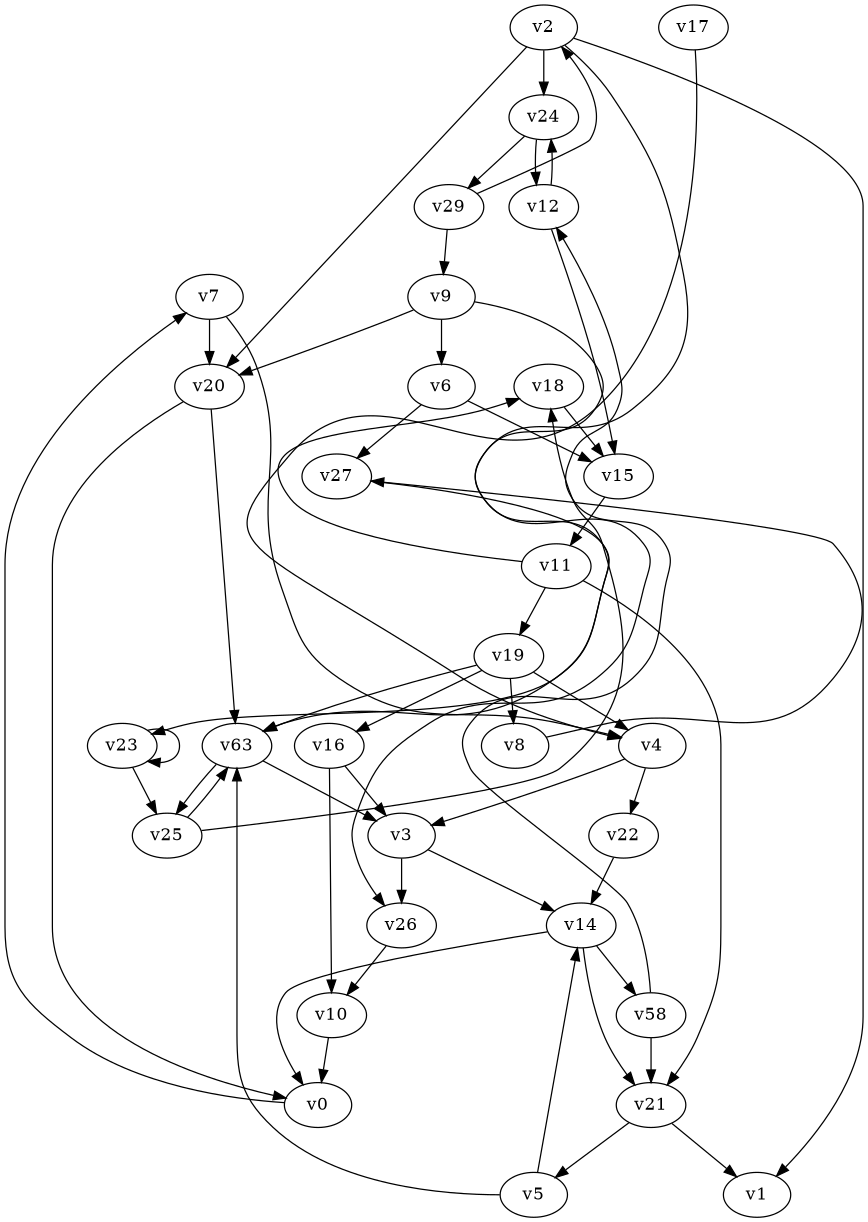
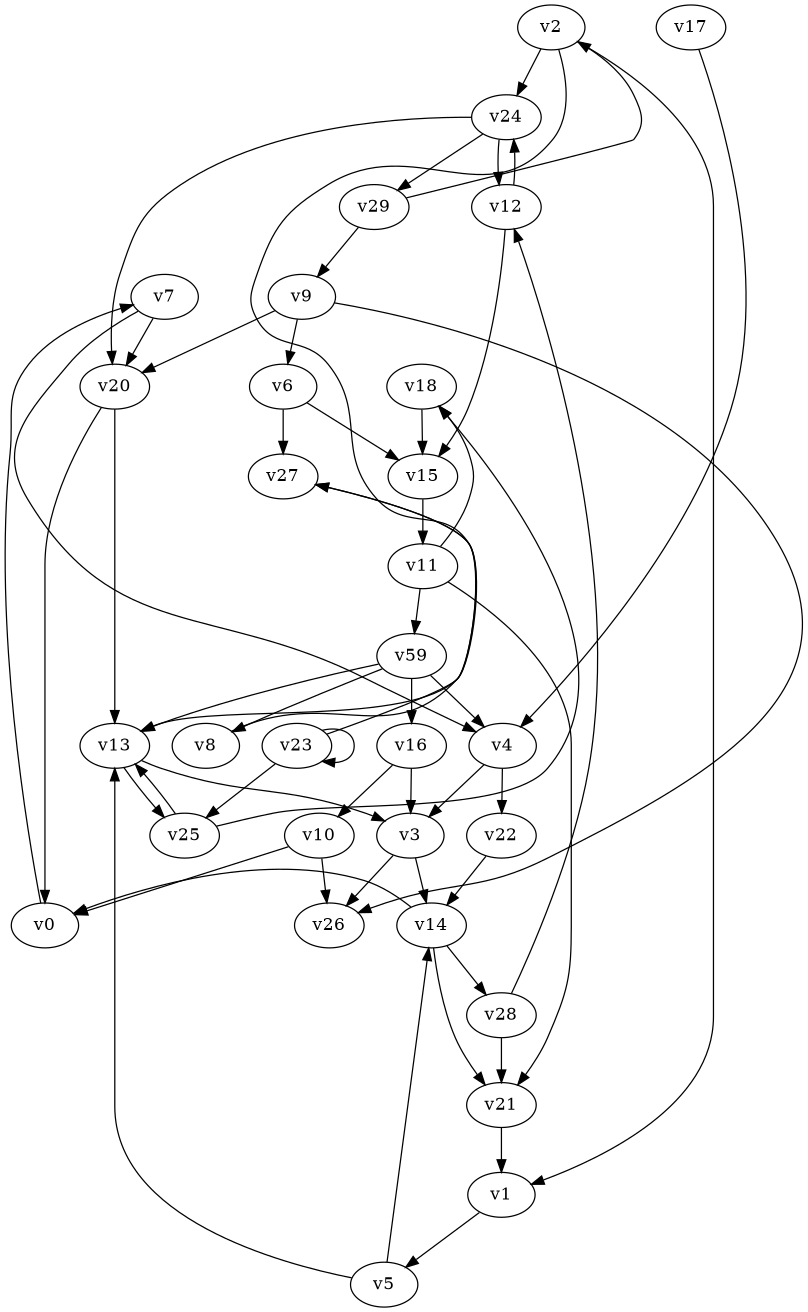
(381, 202) -> (231, 159)
(509, 656) -> (412, 656)
(554, 679) -> (475, 606)
(237, 746) -> (115, 746)
(364, 974) -> (324, 880)
(651, 1015) -> (501, 1015)
(597, 1146) -> (448, 1236)
